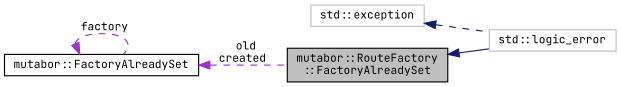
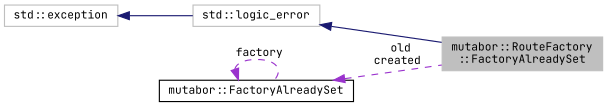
(462, 28) -> (161, 16)
(474, 51) -> (387, 34)
(368, 65) -> (522, 54)
